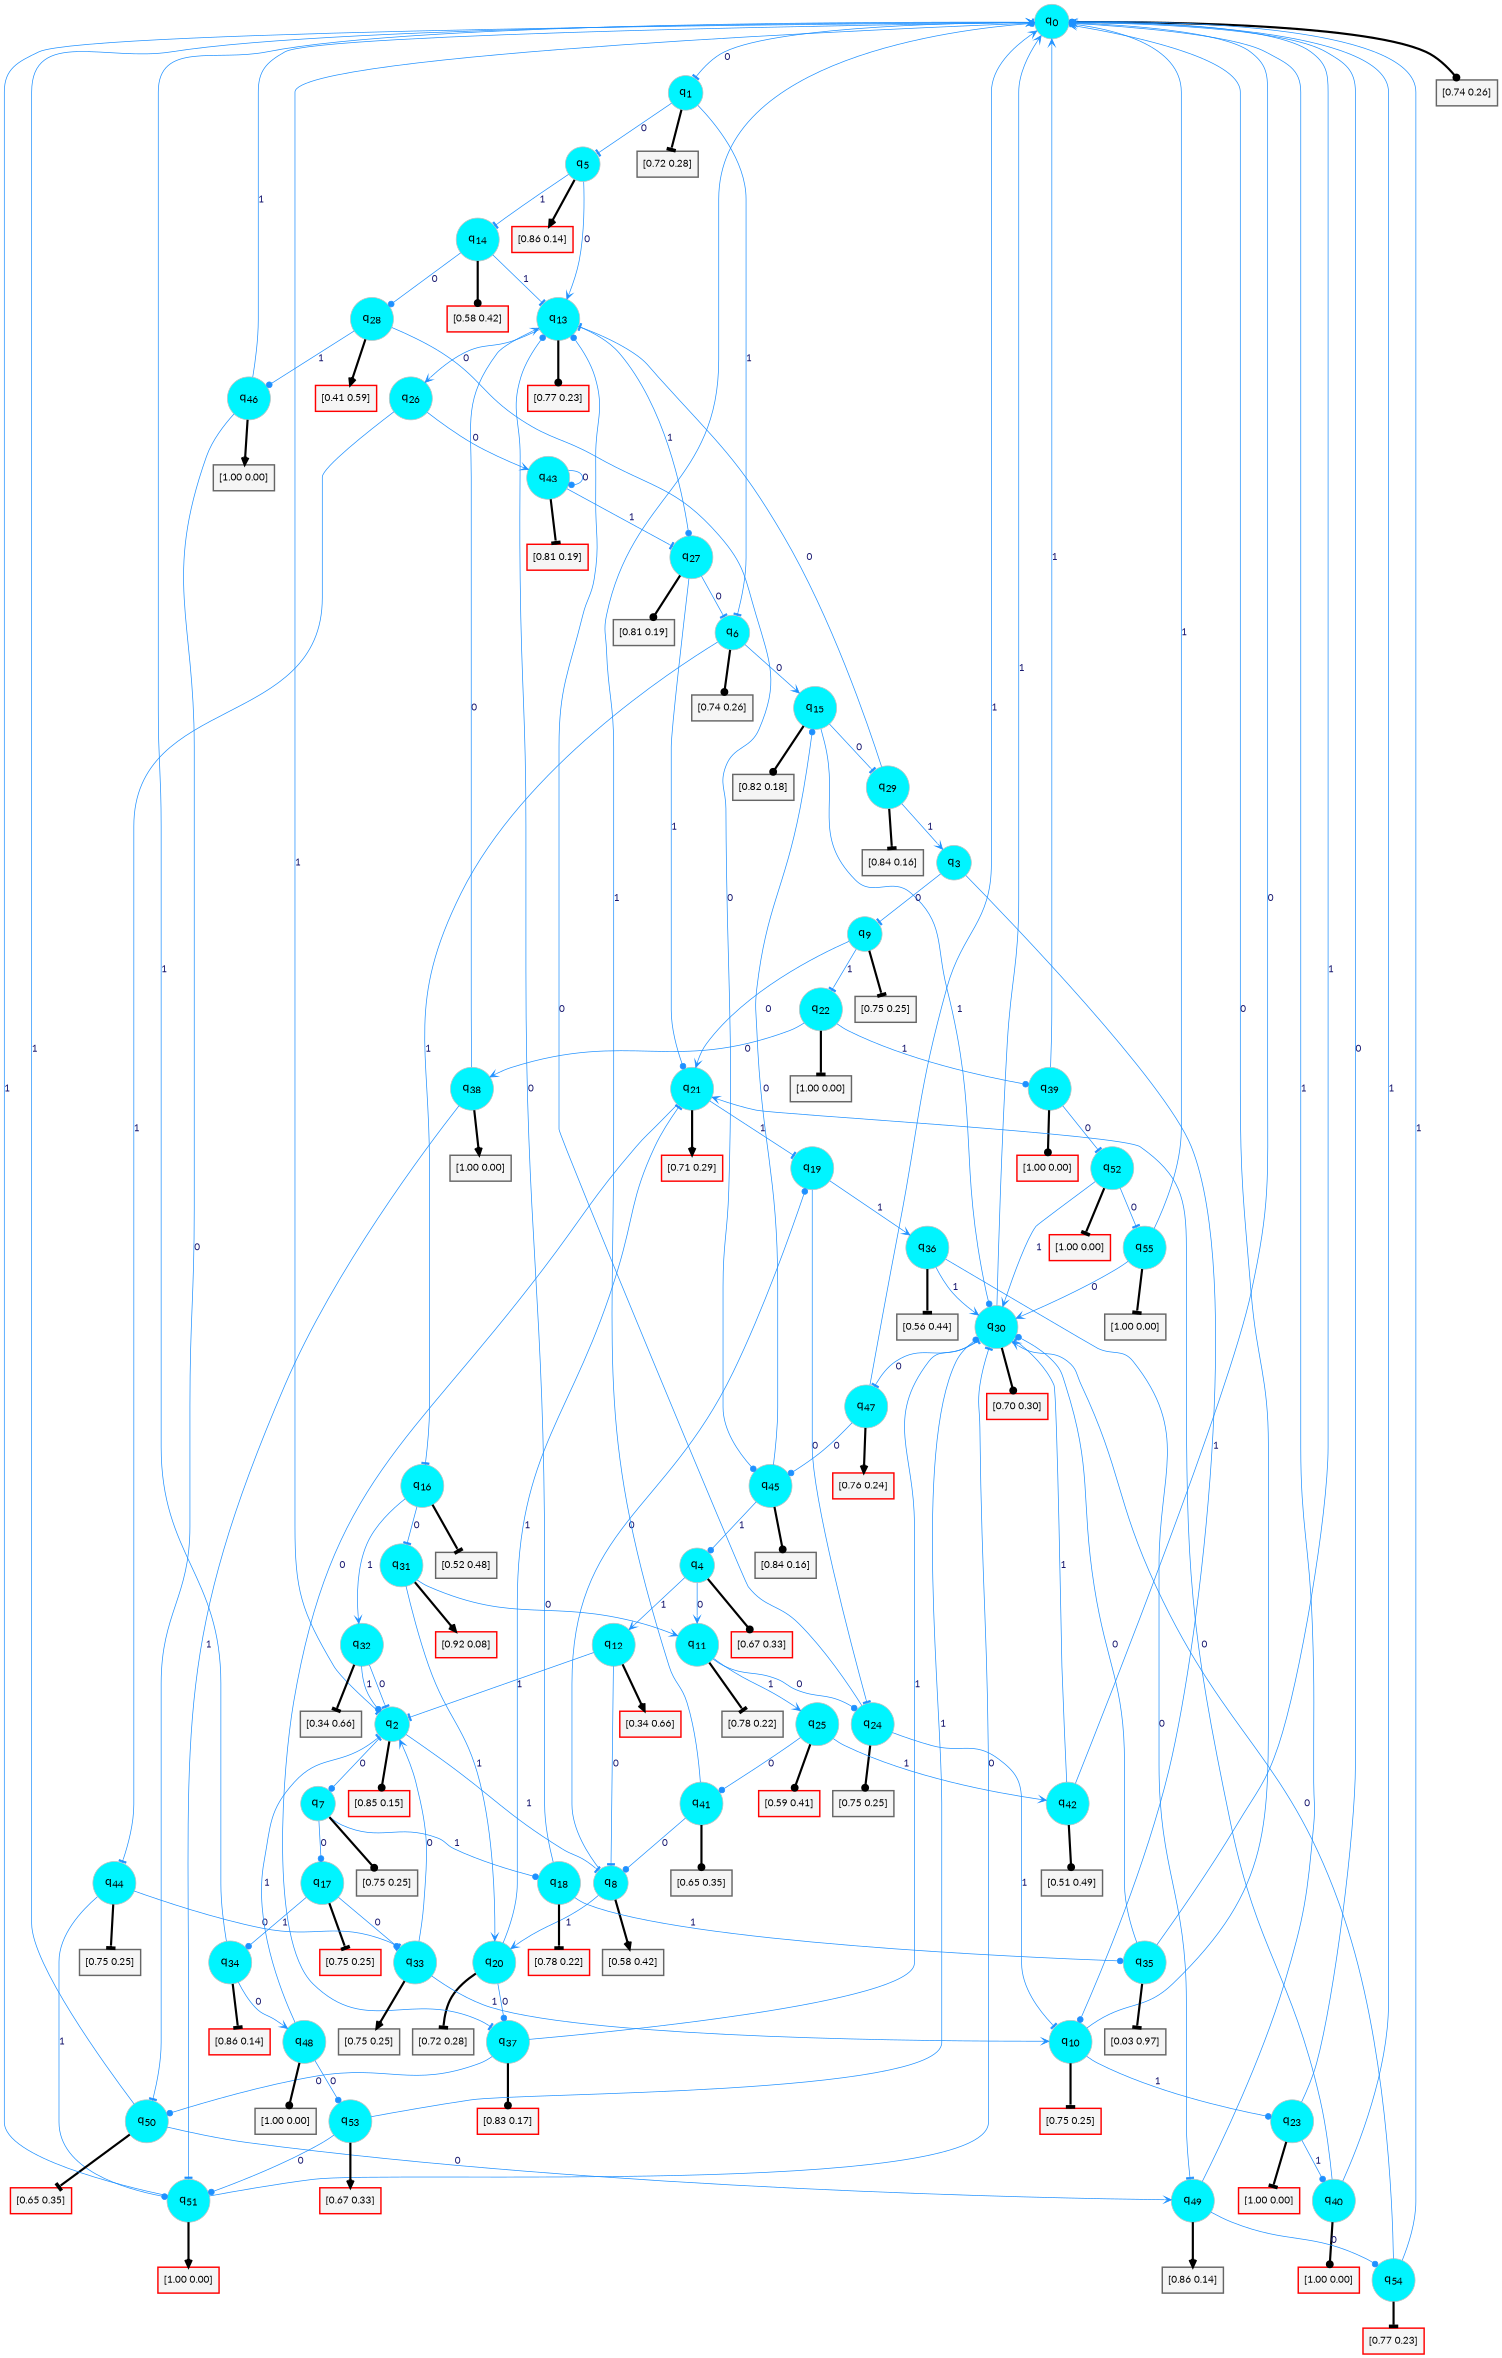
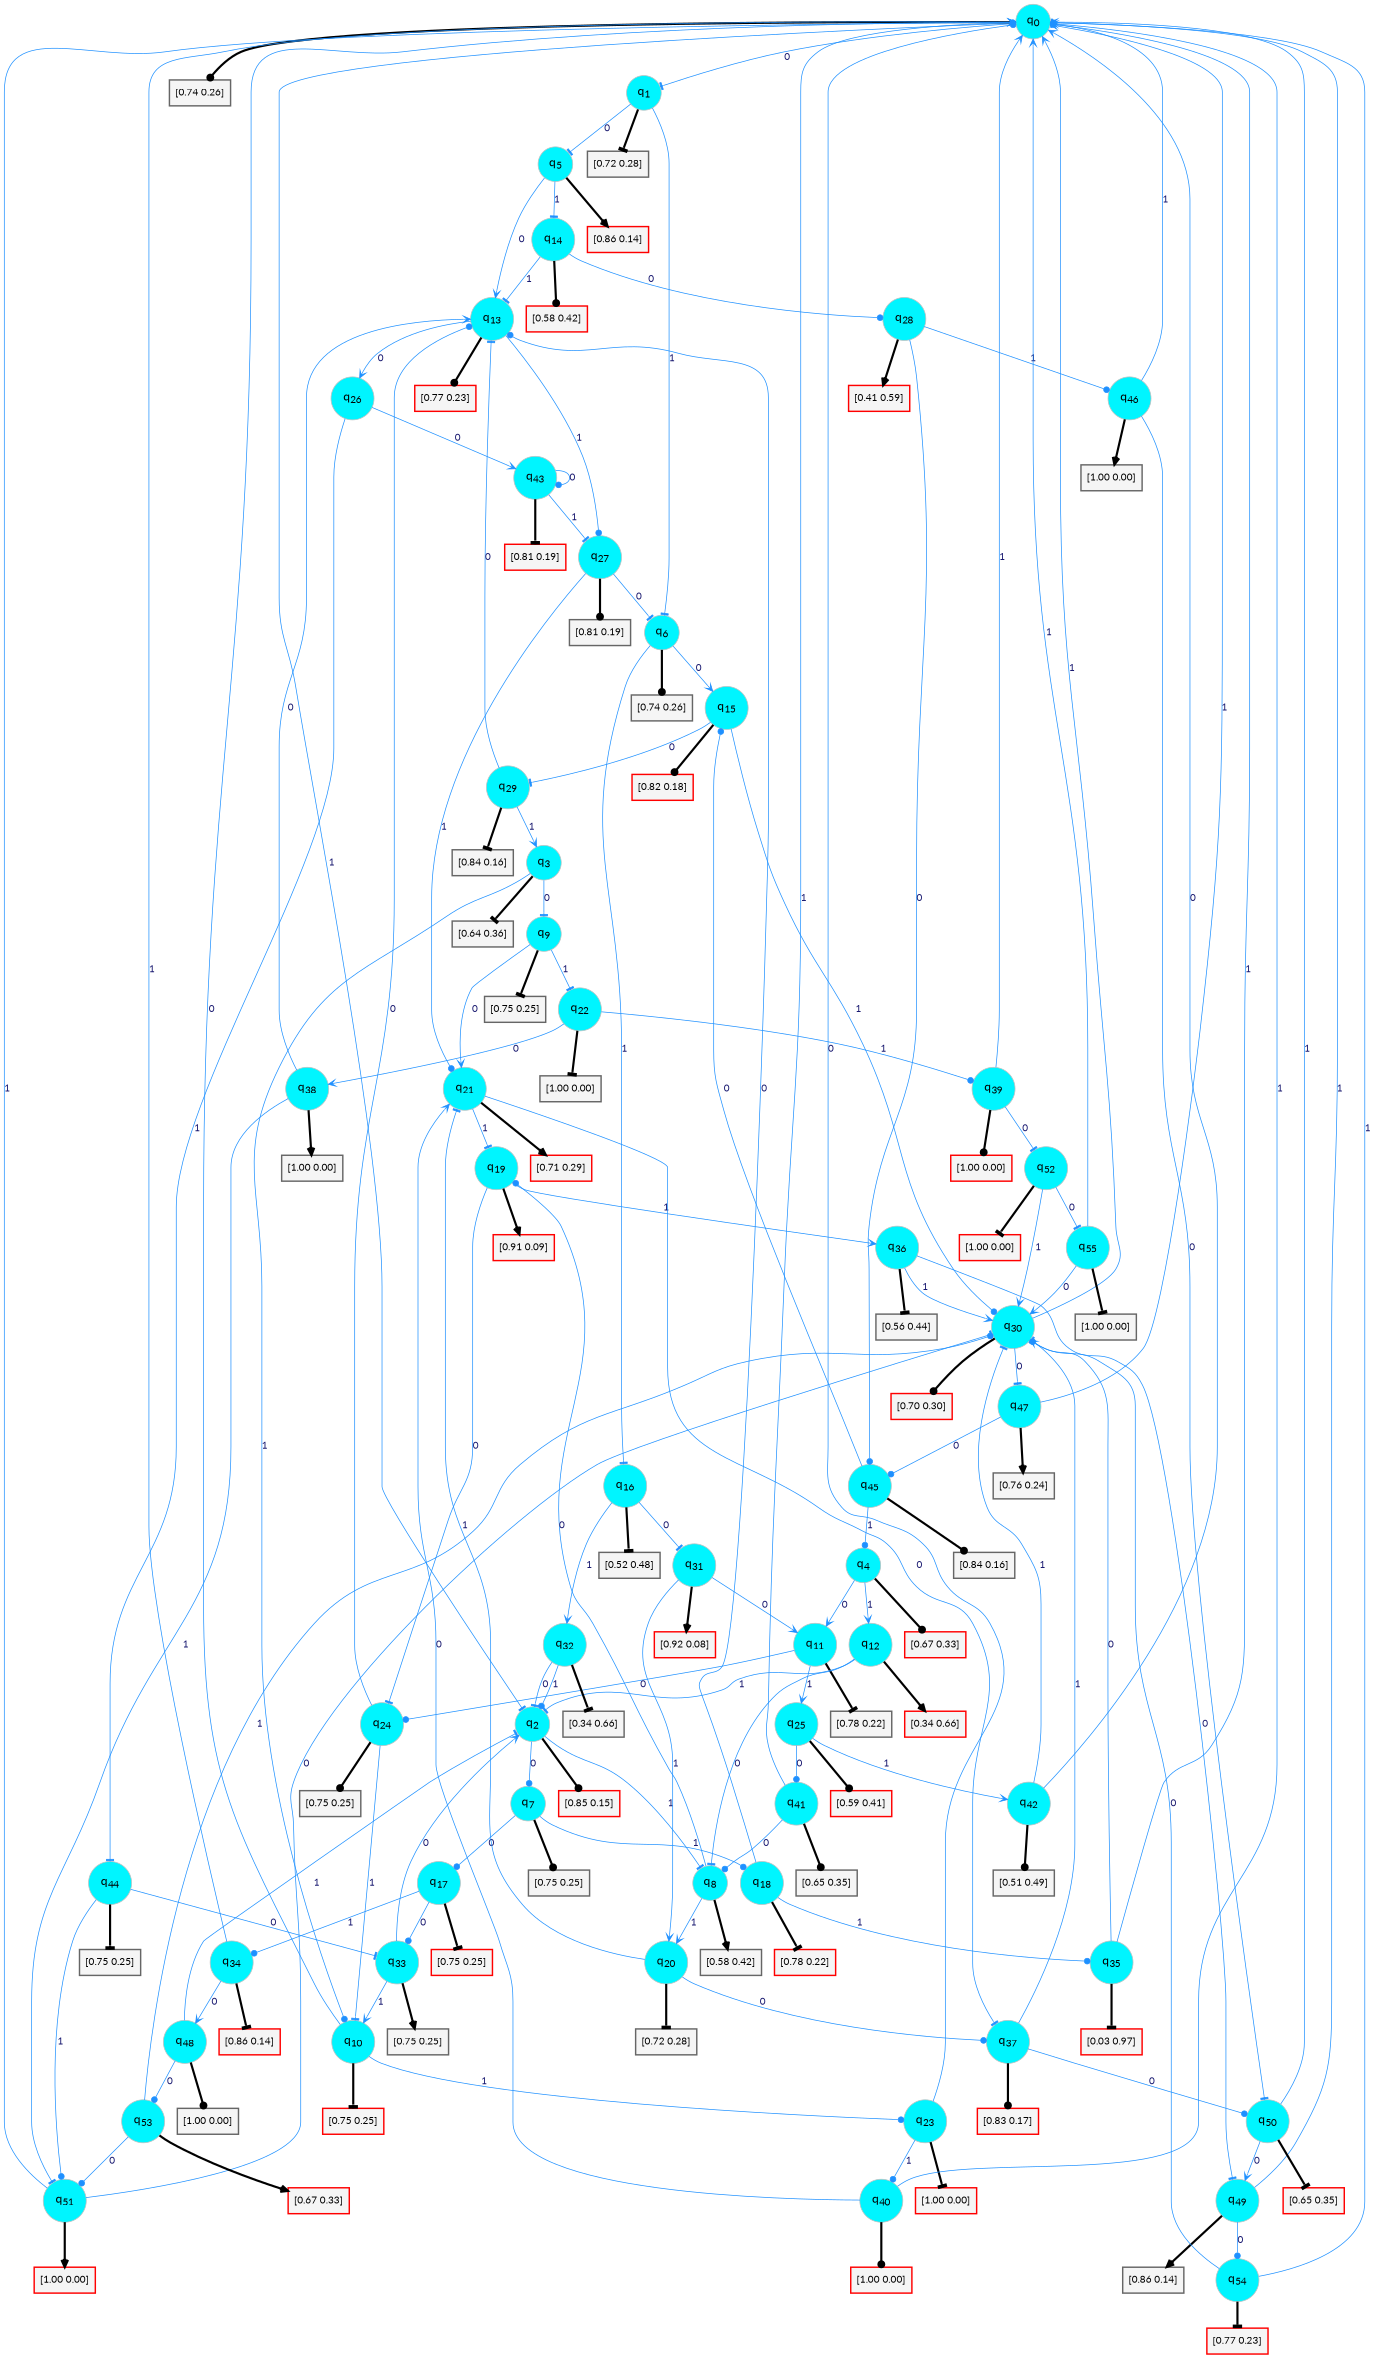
(763, 787) -> (663, 787)
none -> (483, 934)
none -> (524, 1248)
(863, 1486) -> (1024, 1486)
(1135, 2042) -> (1112, 2042)
